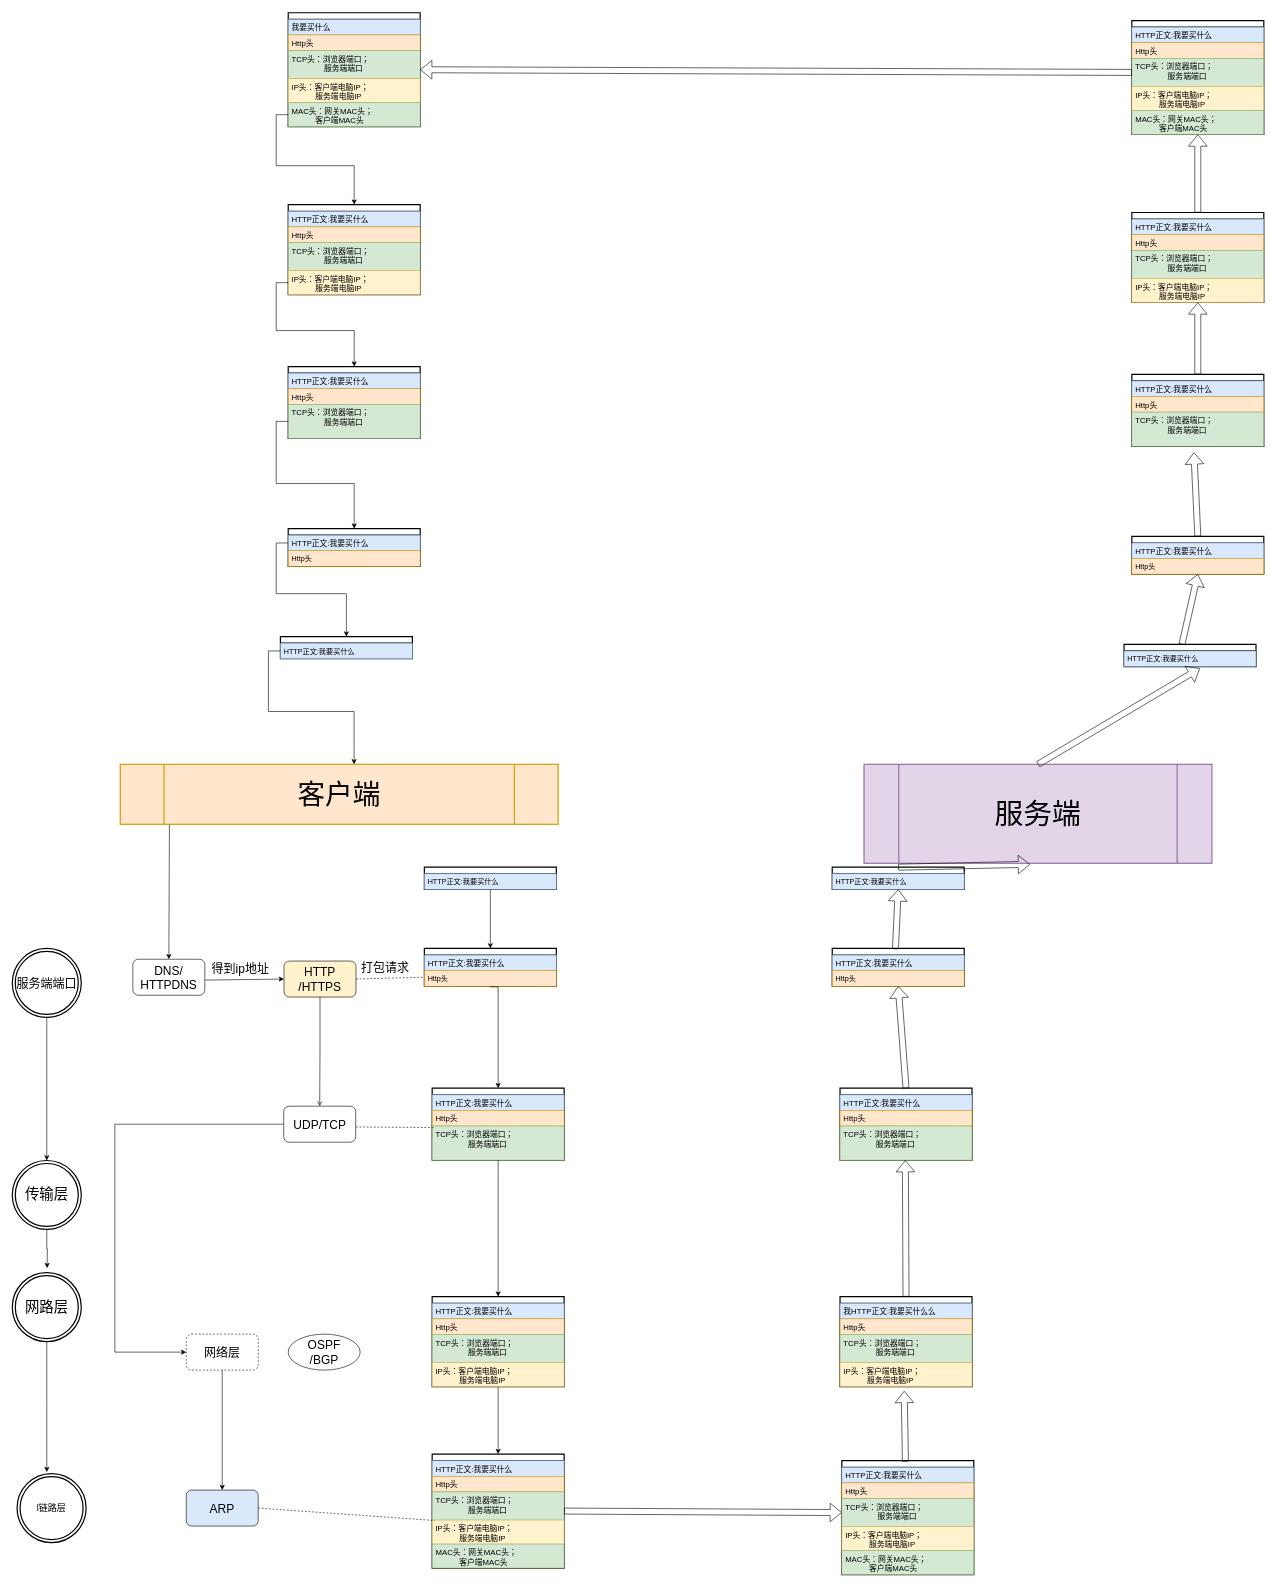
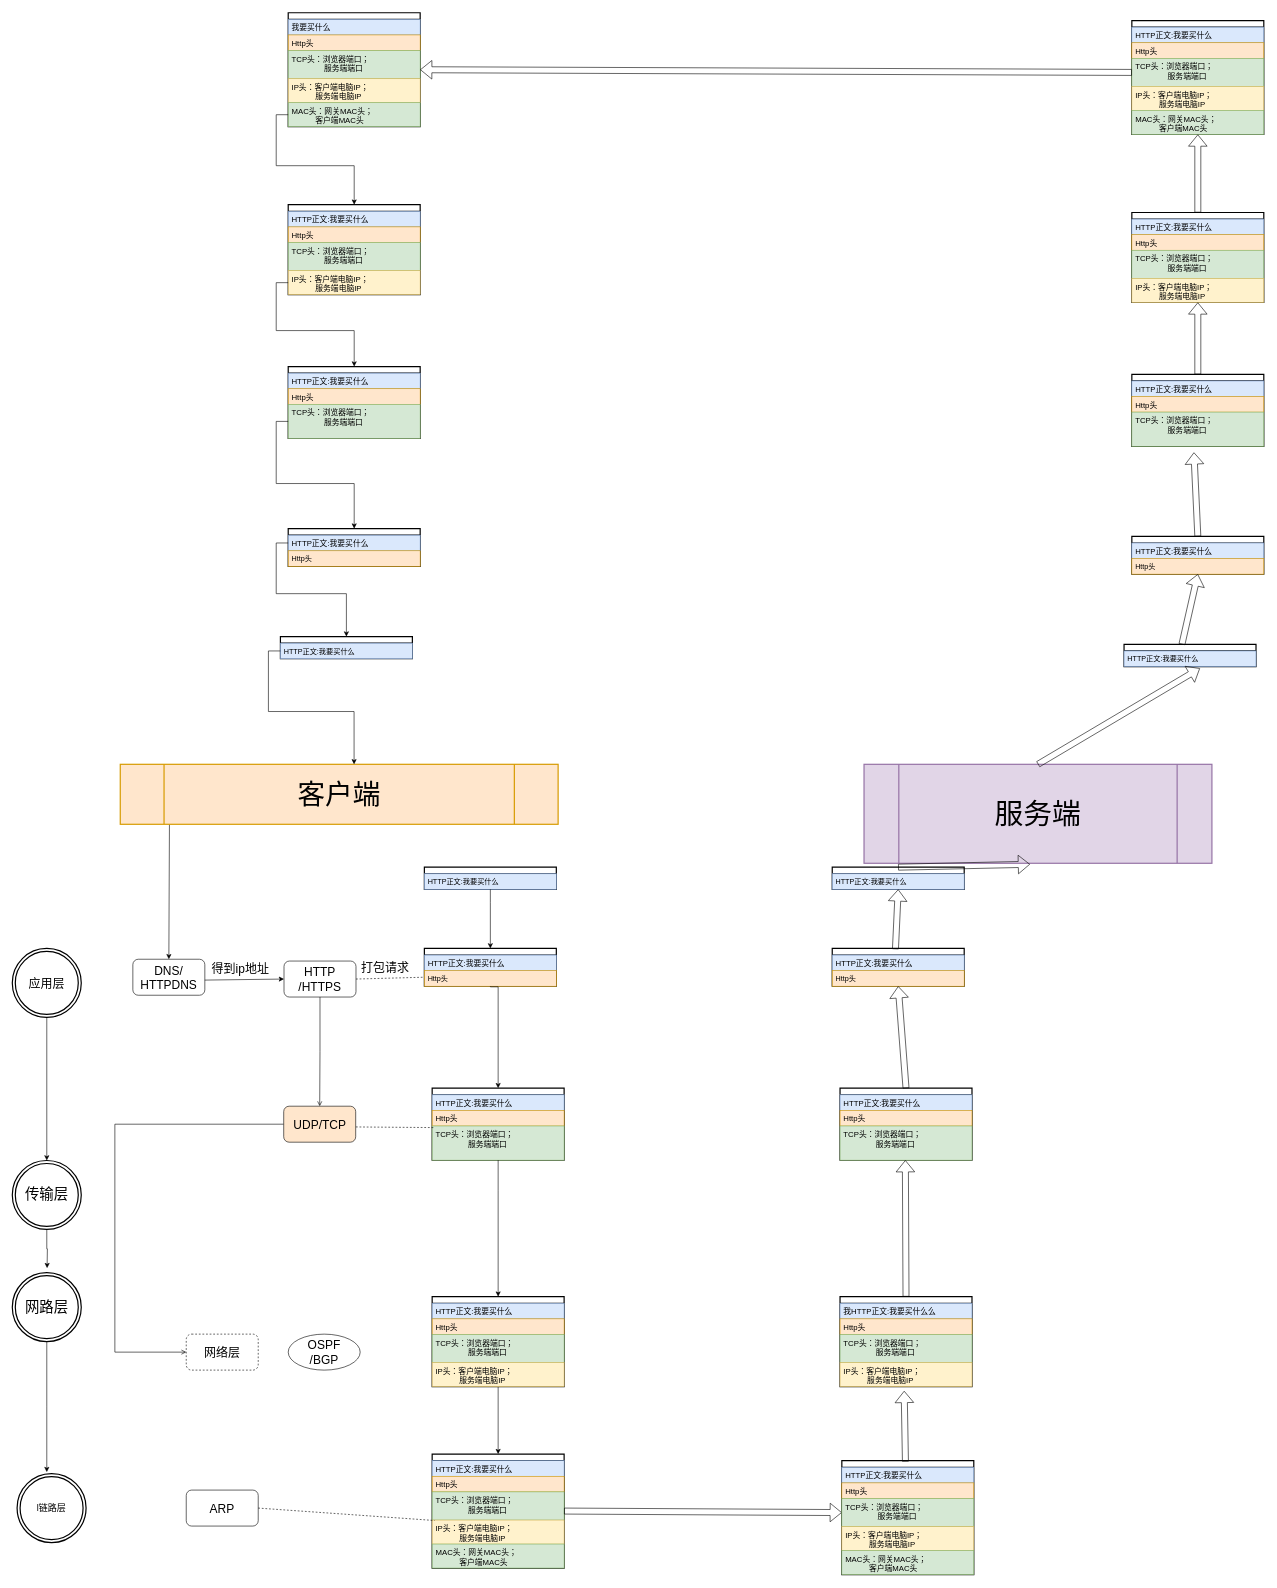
(320, 979) -> (320, 979)
(47, 983) -> (47, 983)
(320, 1124) -> (320, 1124)
(180, 1352) -> (182, 1352)
(222, 1484) -> none
(222, 1508) -> (222, 1508)
